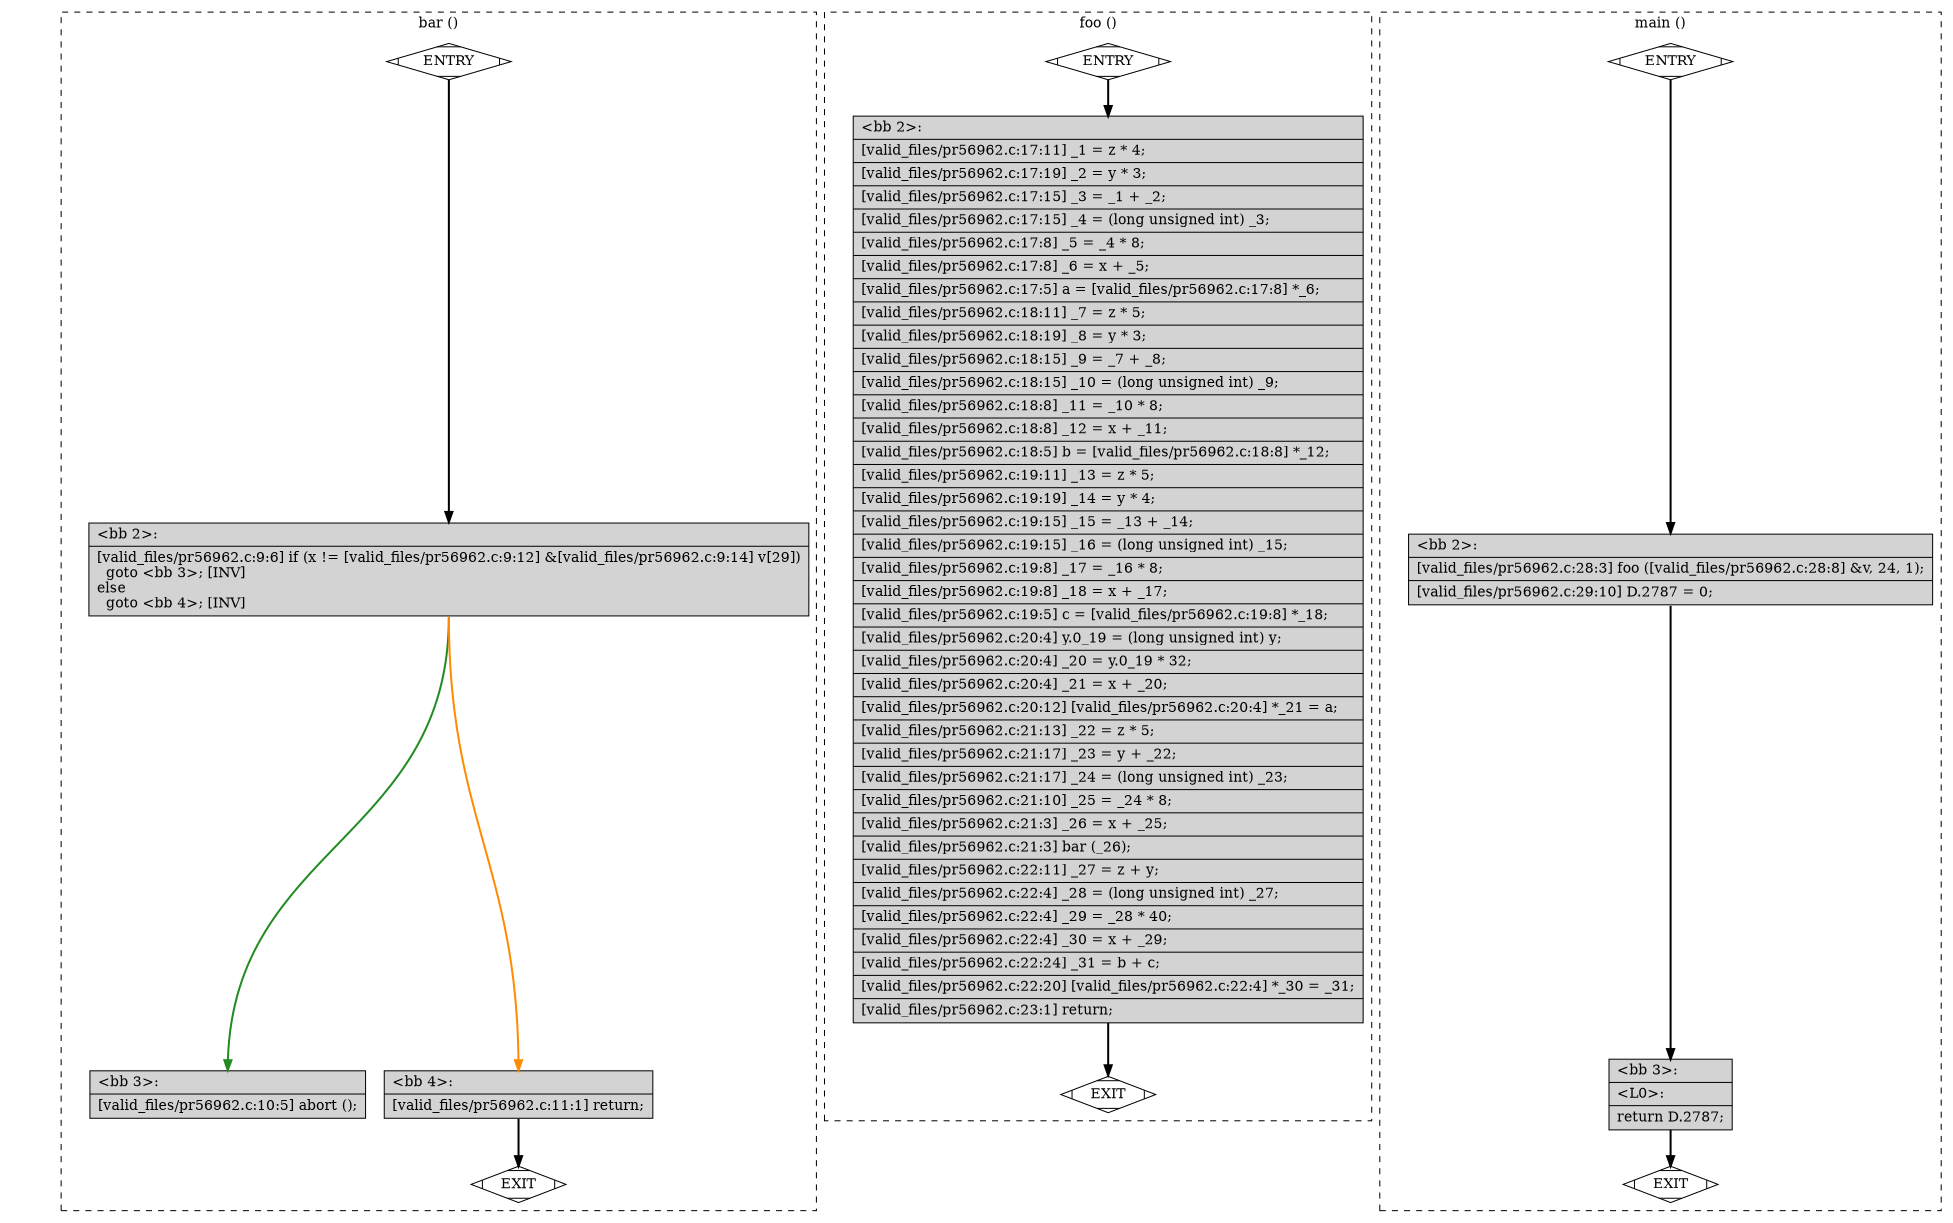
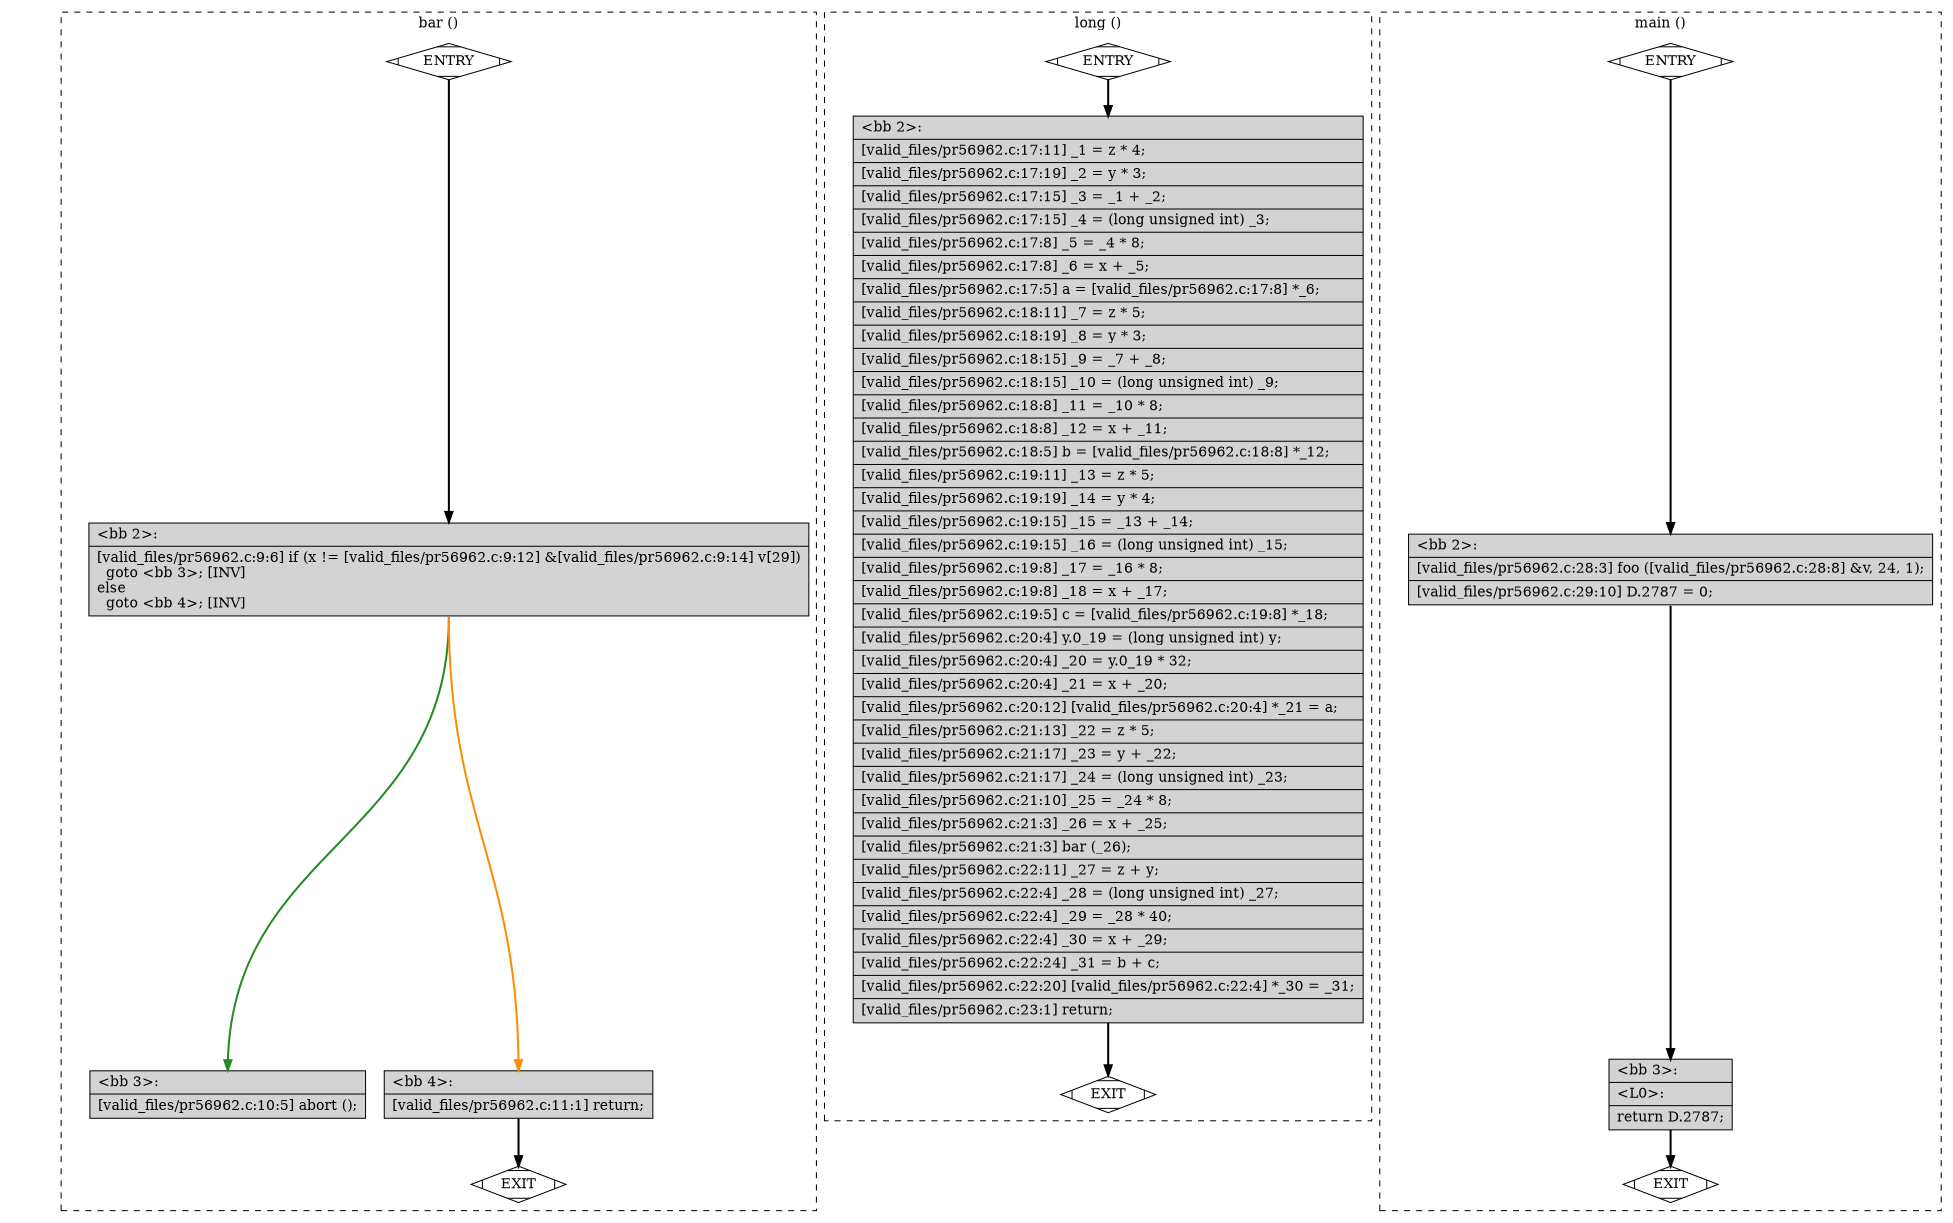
(1098, 24) -> (1098, 24)
